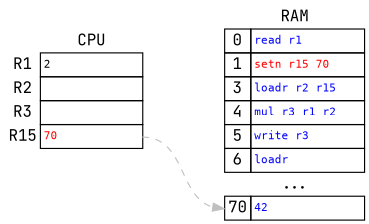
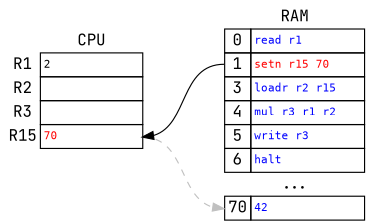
none -> (186, 95)
(272, 160) -> (268, 160)
